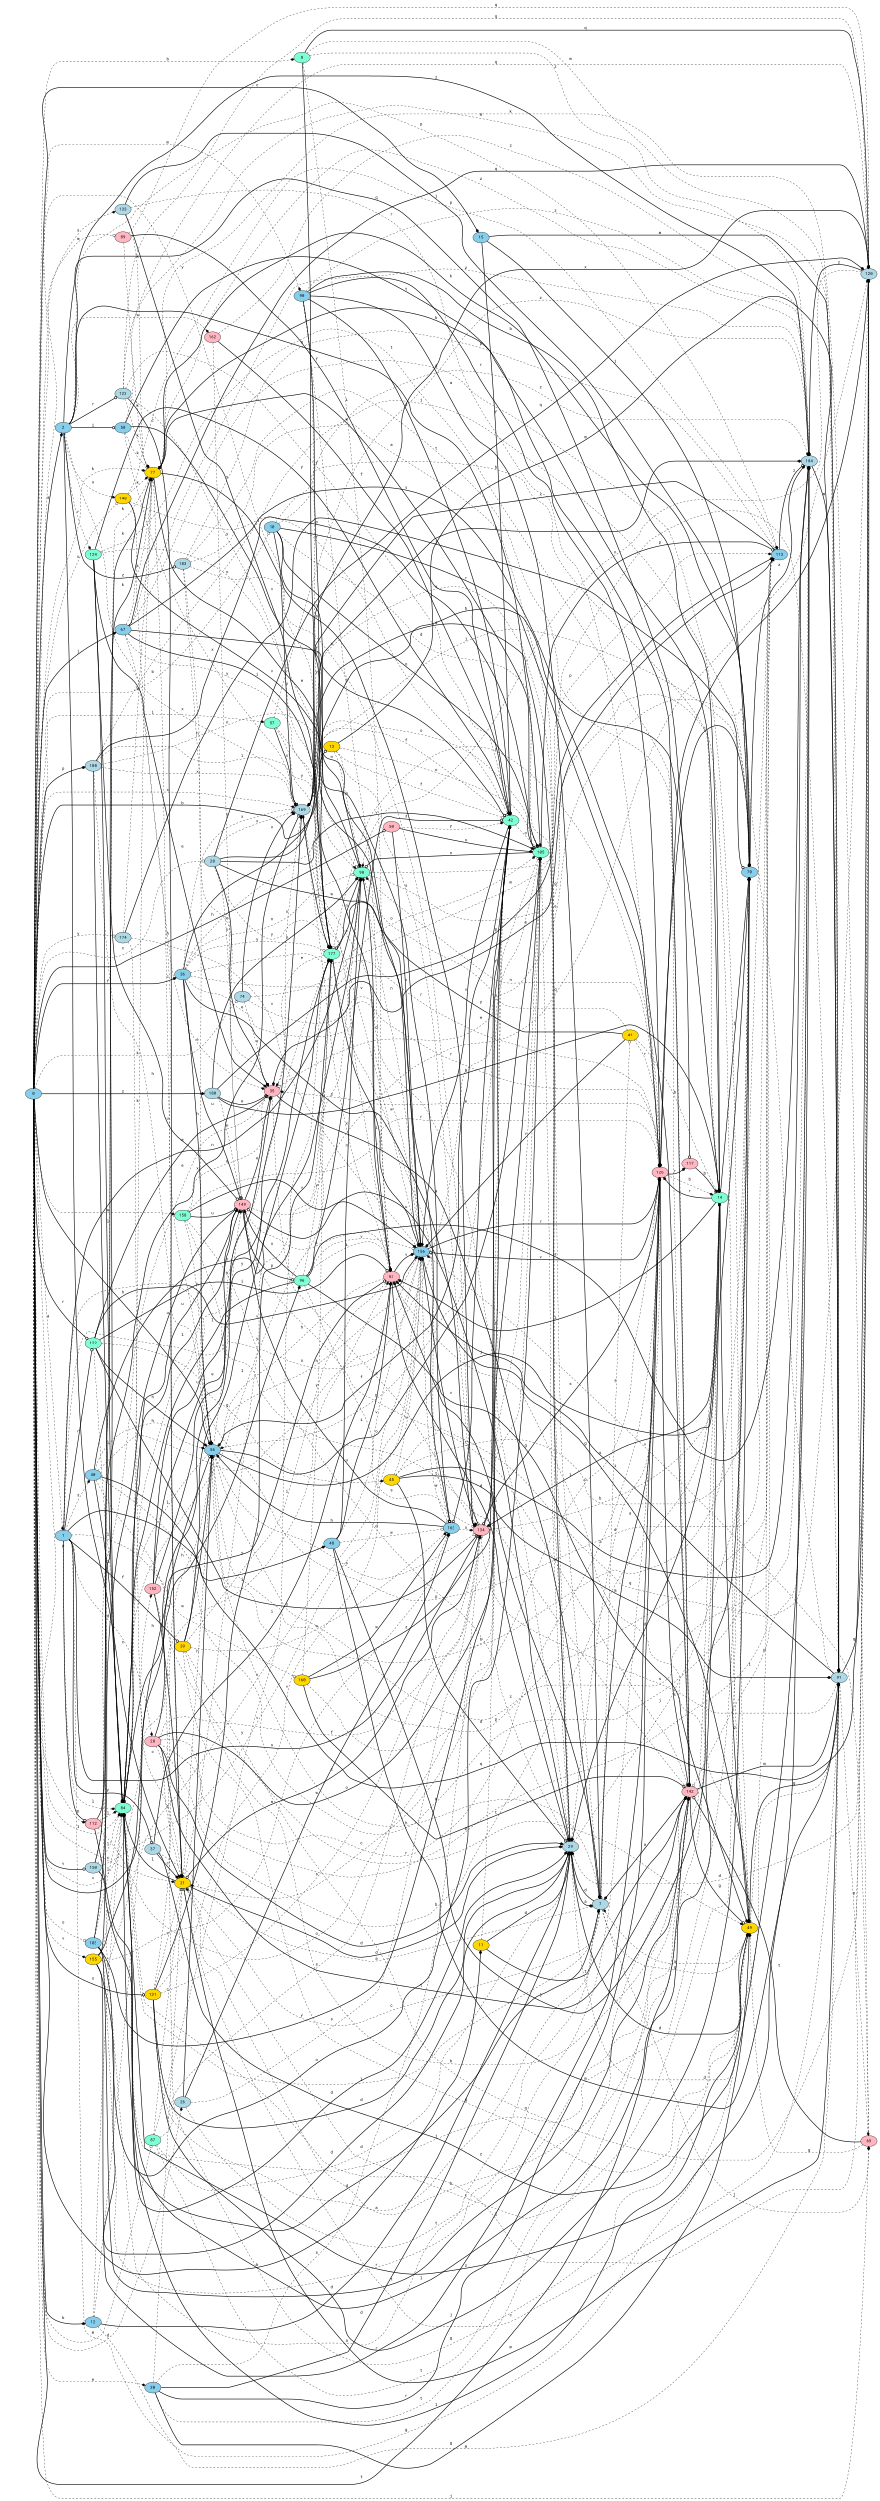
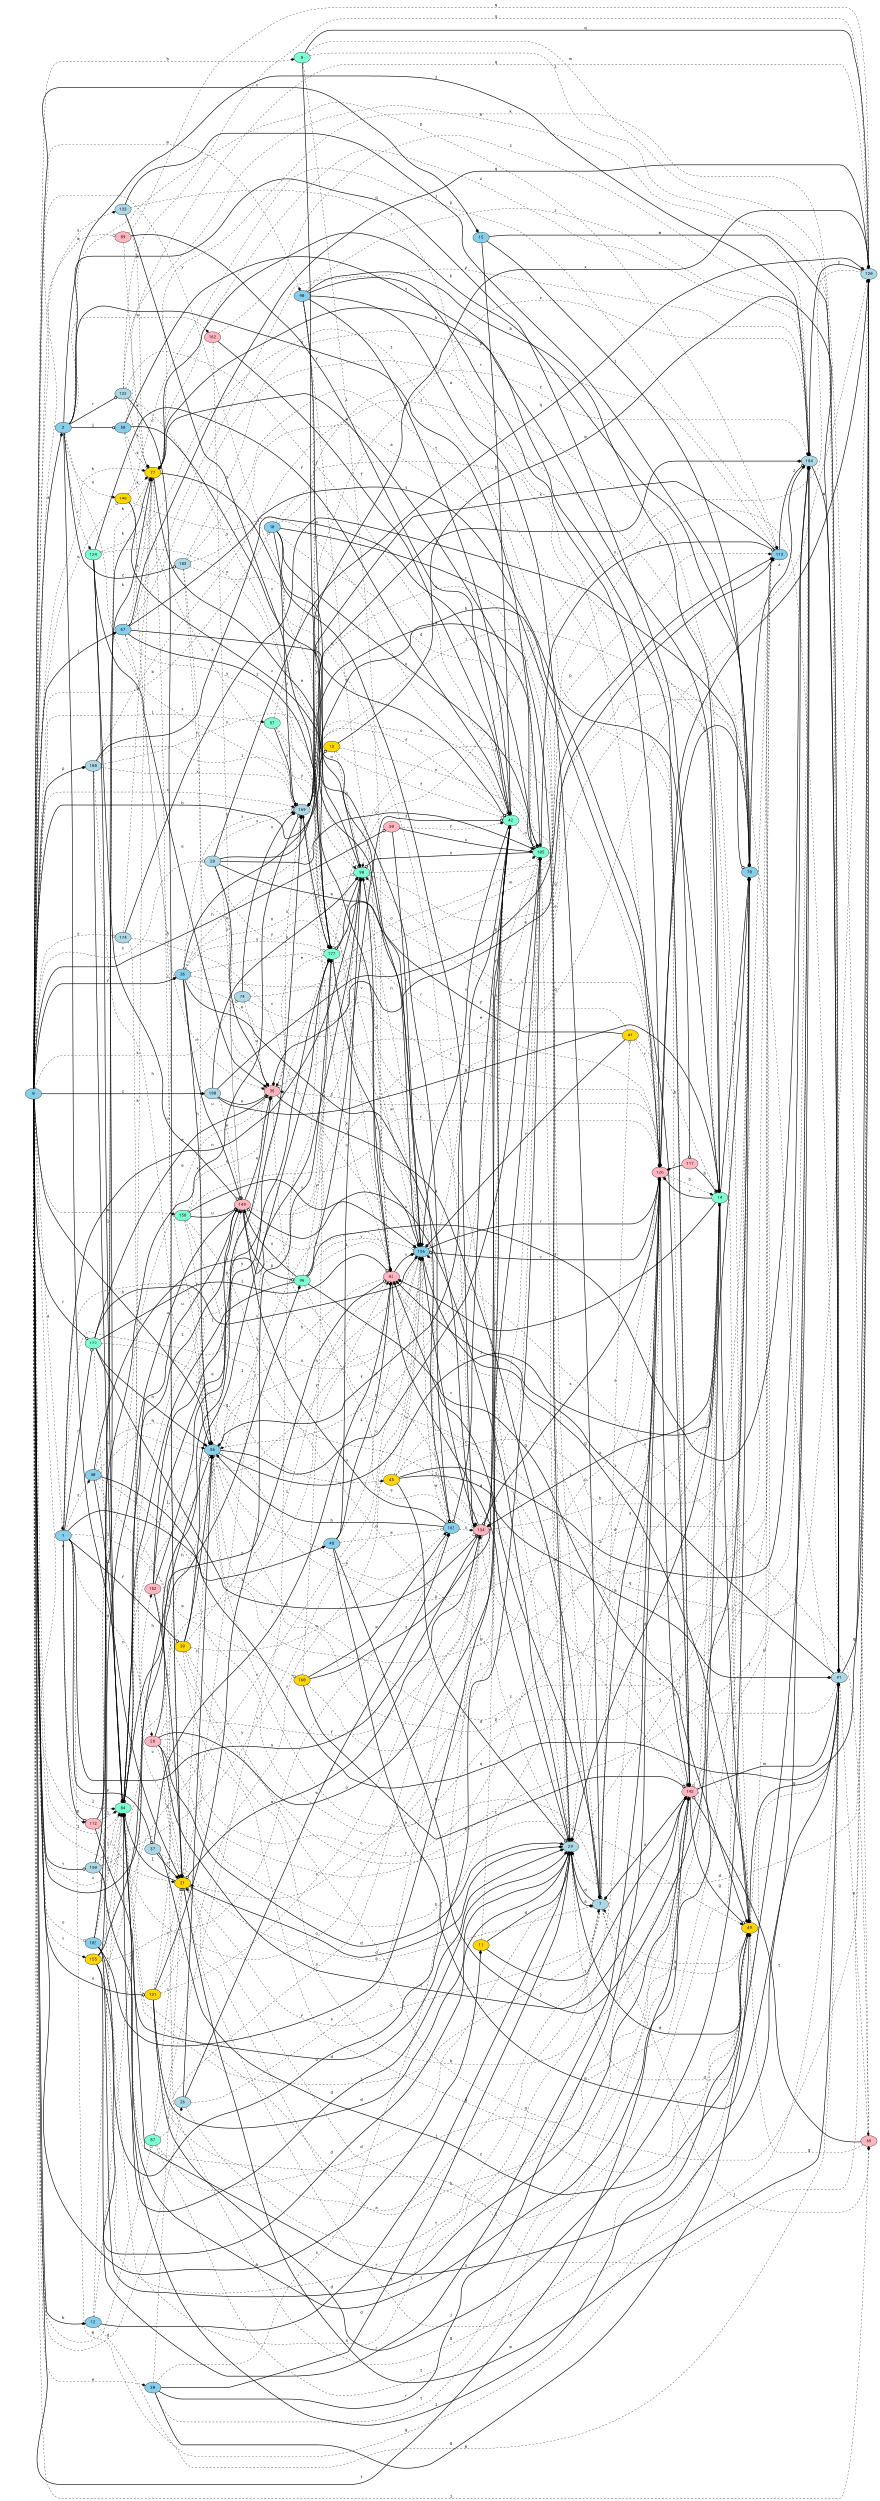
(377, 812) -> (377, 812)
(439, 1085) -> none
(676, 1173) -> (676, 1167)
(234, 2223) -> (299, 2057)
